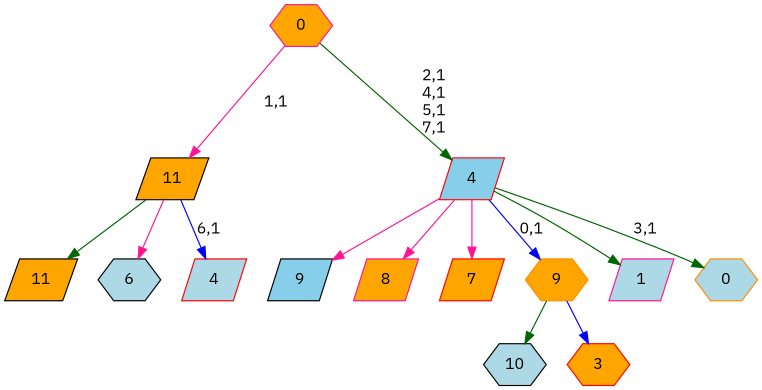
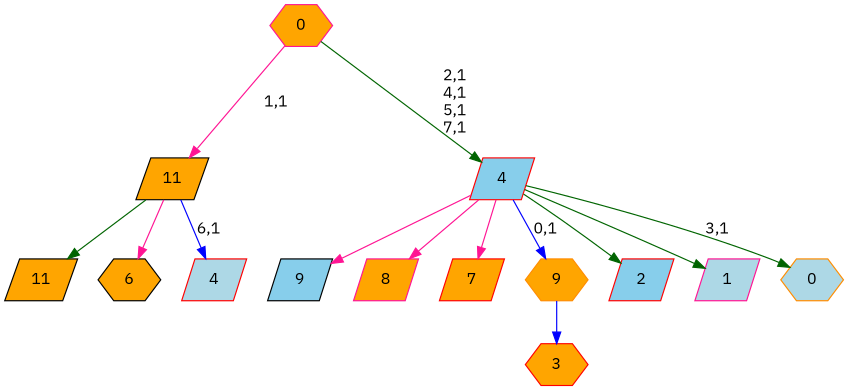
(129, 280) -> (129, 280)
none -> (641, 280)
(515, 365) -> none
